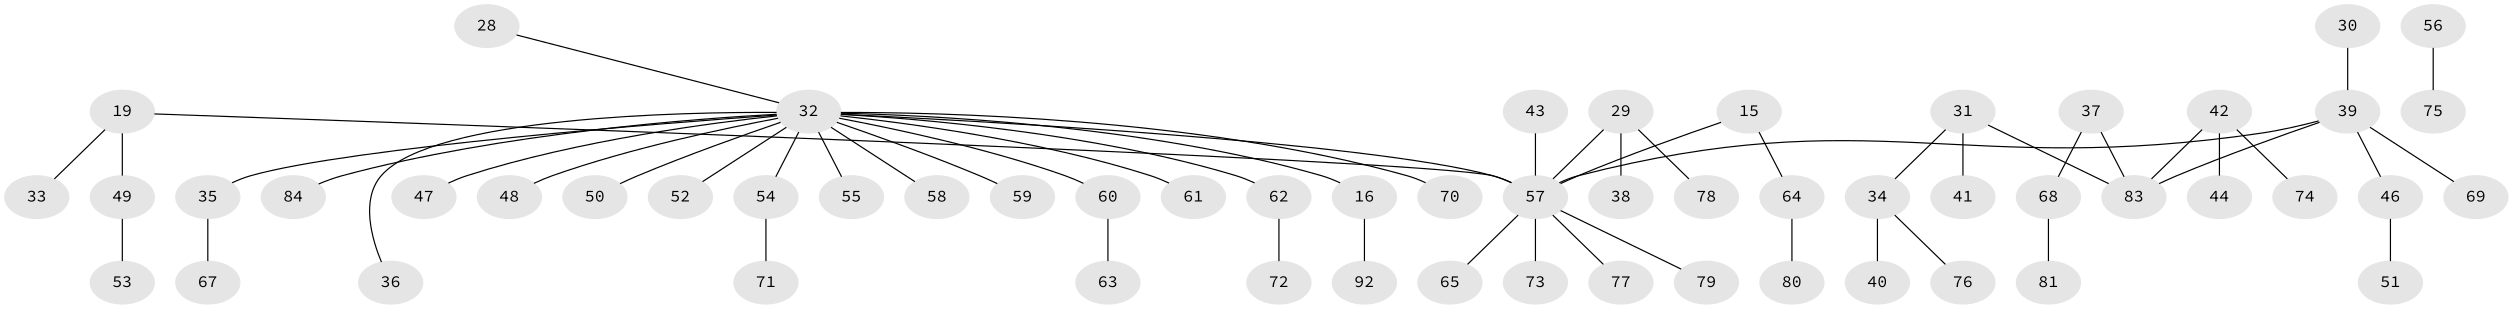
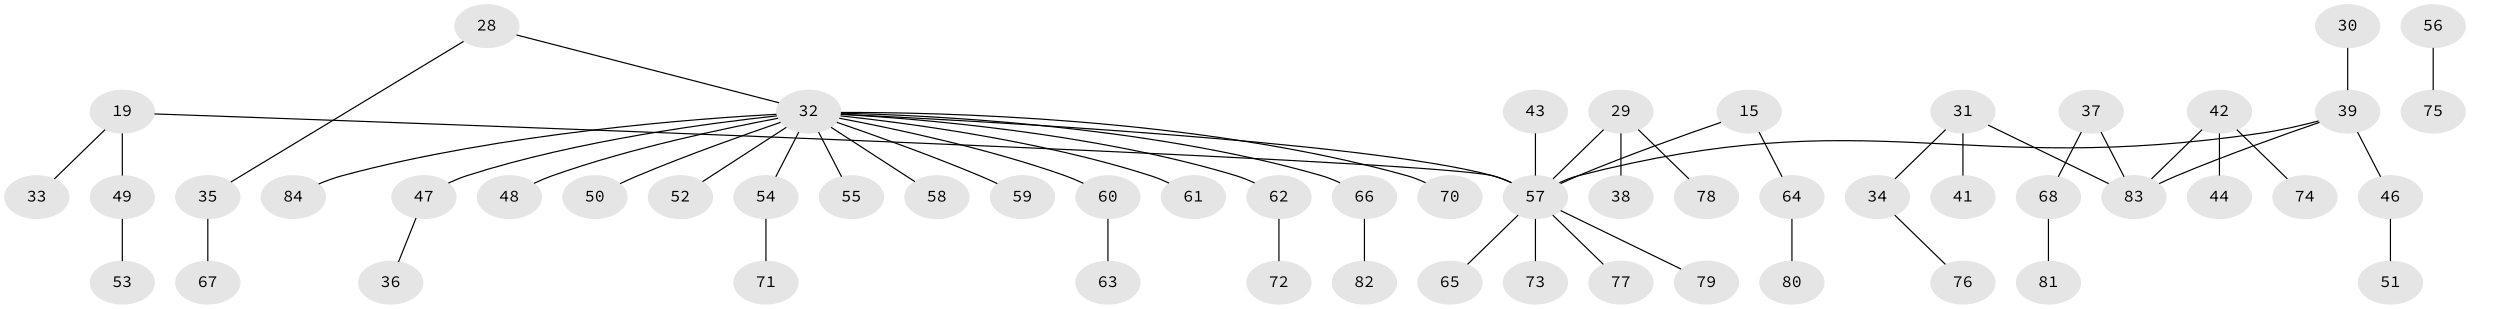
(566, 122) -> (407, 240)
(394, 151) -> (347, 112)
(1364, 197) -> (1364, 197)
(2476, 197) -> none
(1364, 283) -> (1364, 283)
(1877, 283) -> none
